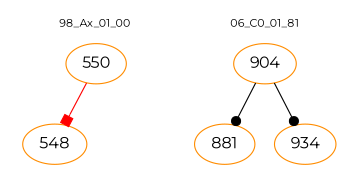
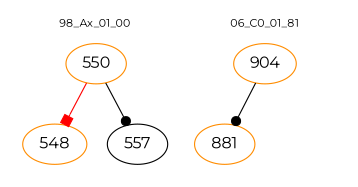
none -> (138, 144)
(305, 144) -> none
